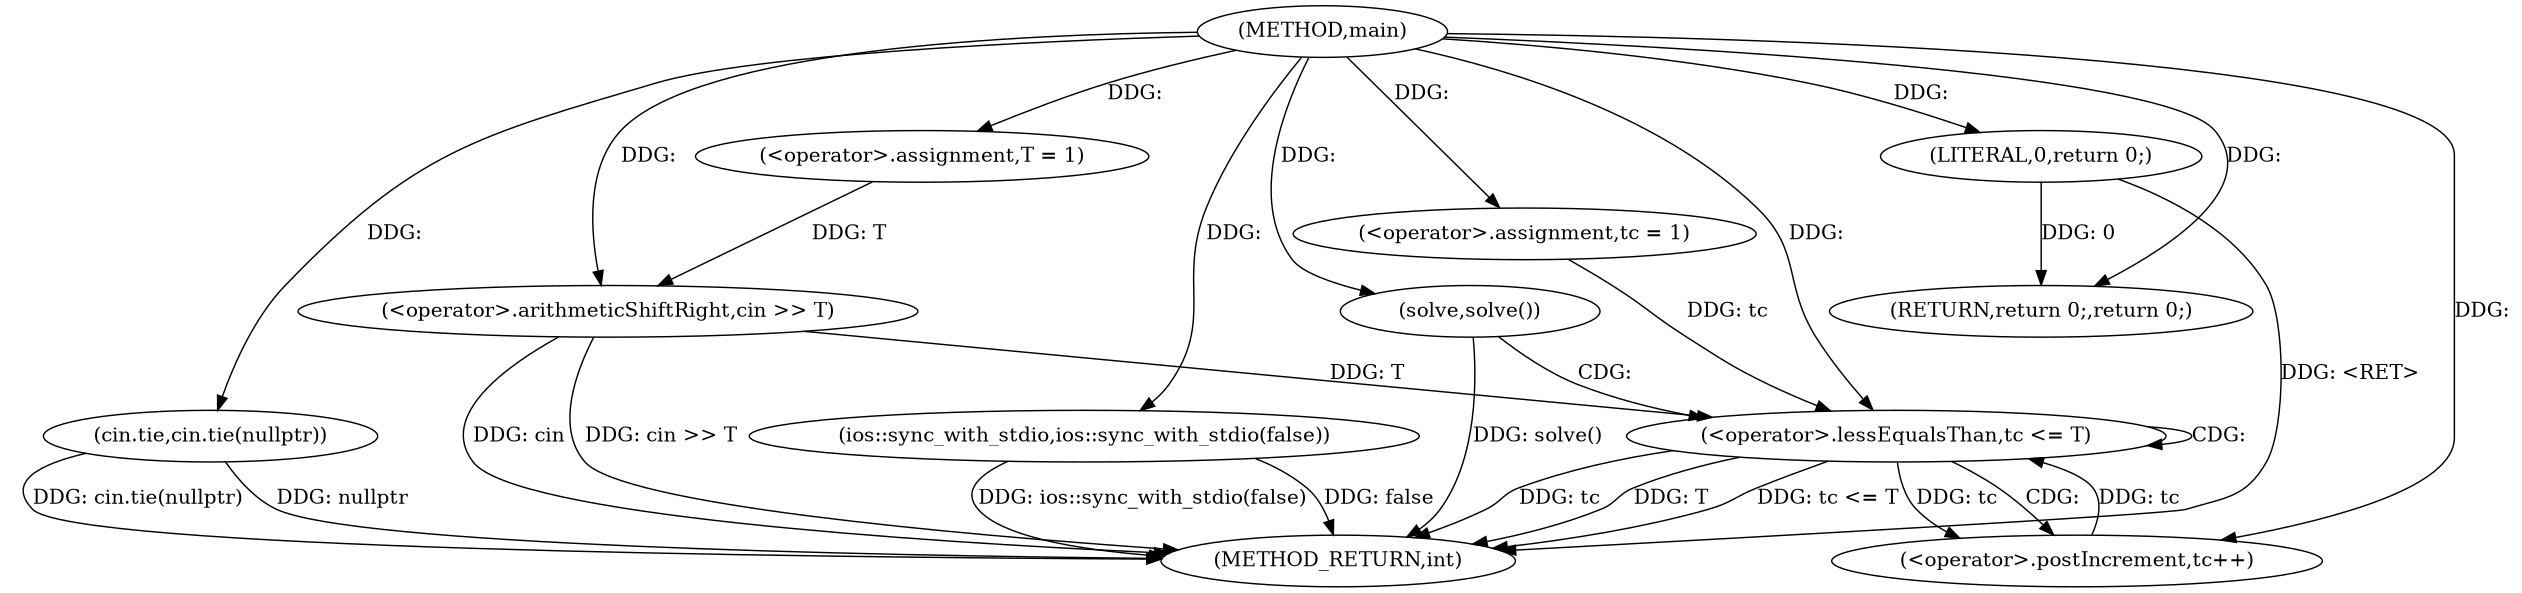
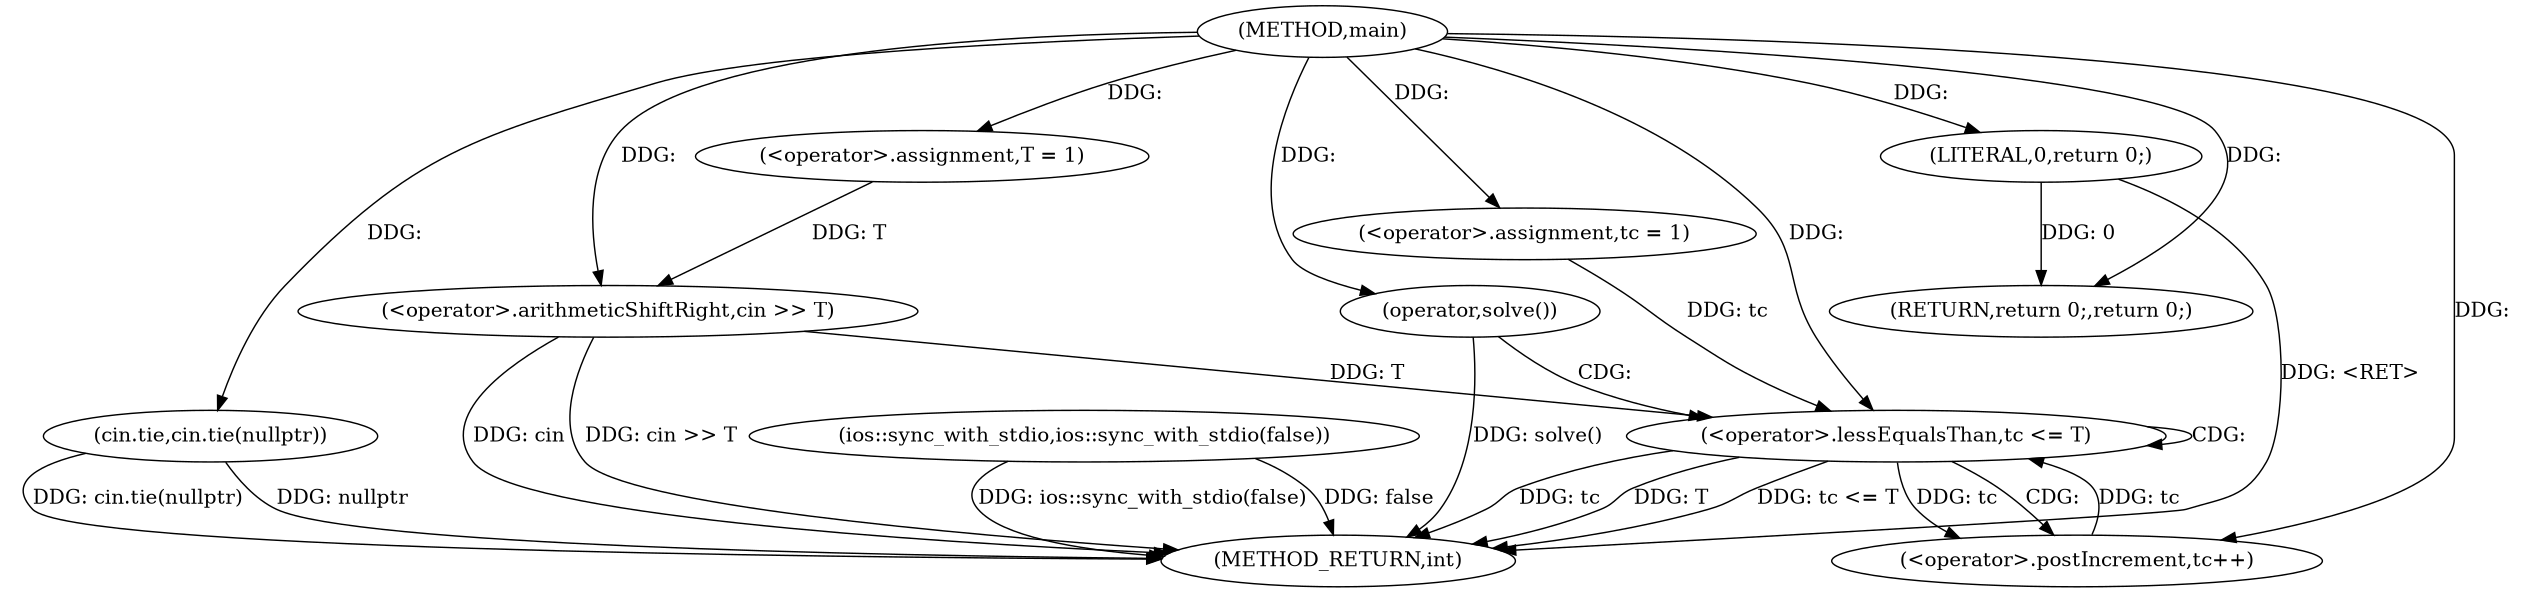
(1202, 222) -> none
(1470, 311) -> (1470, 311)
